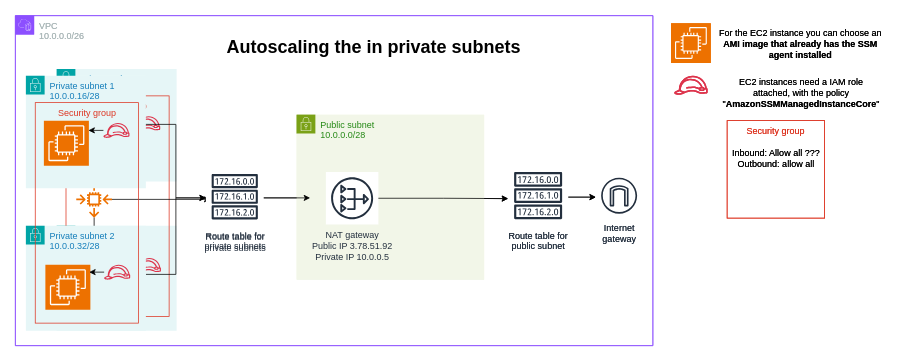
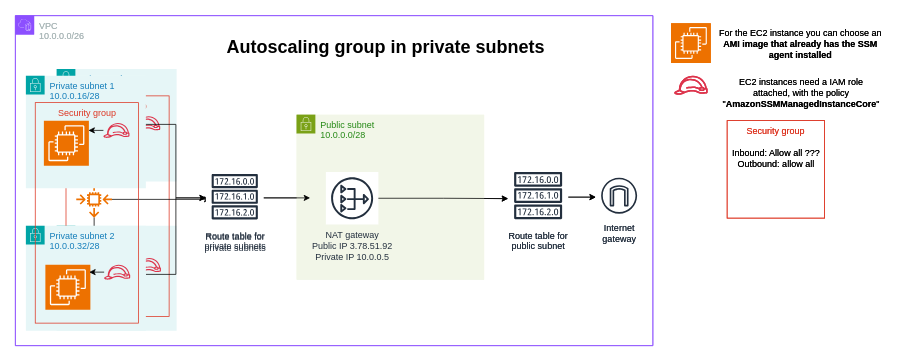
(303, 42) -> (308, 42)
